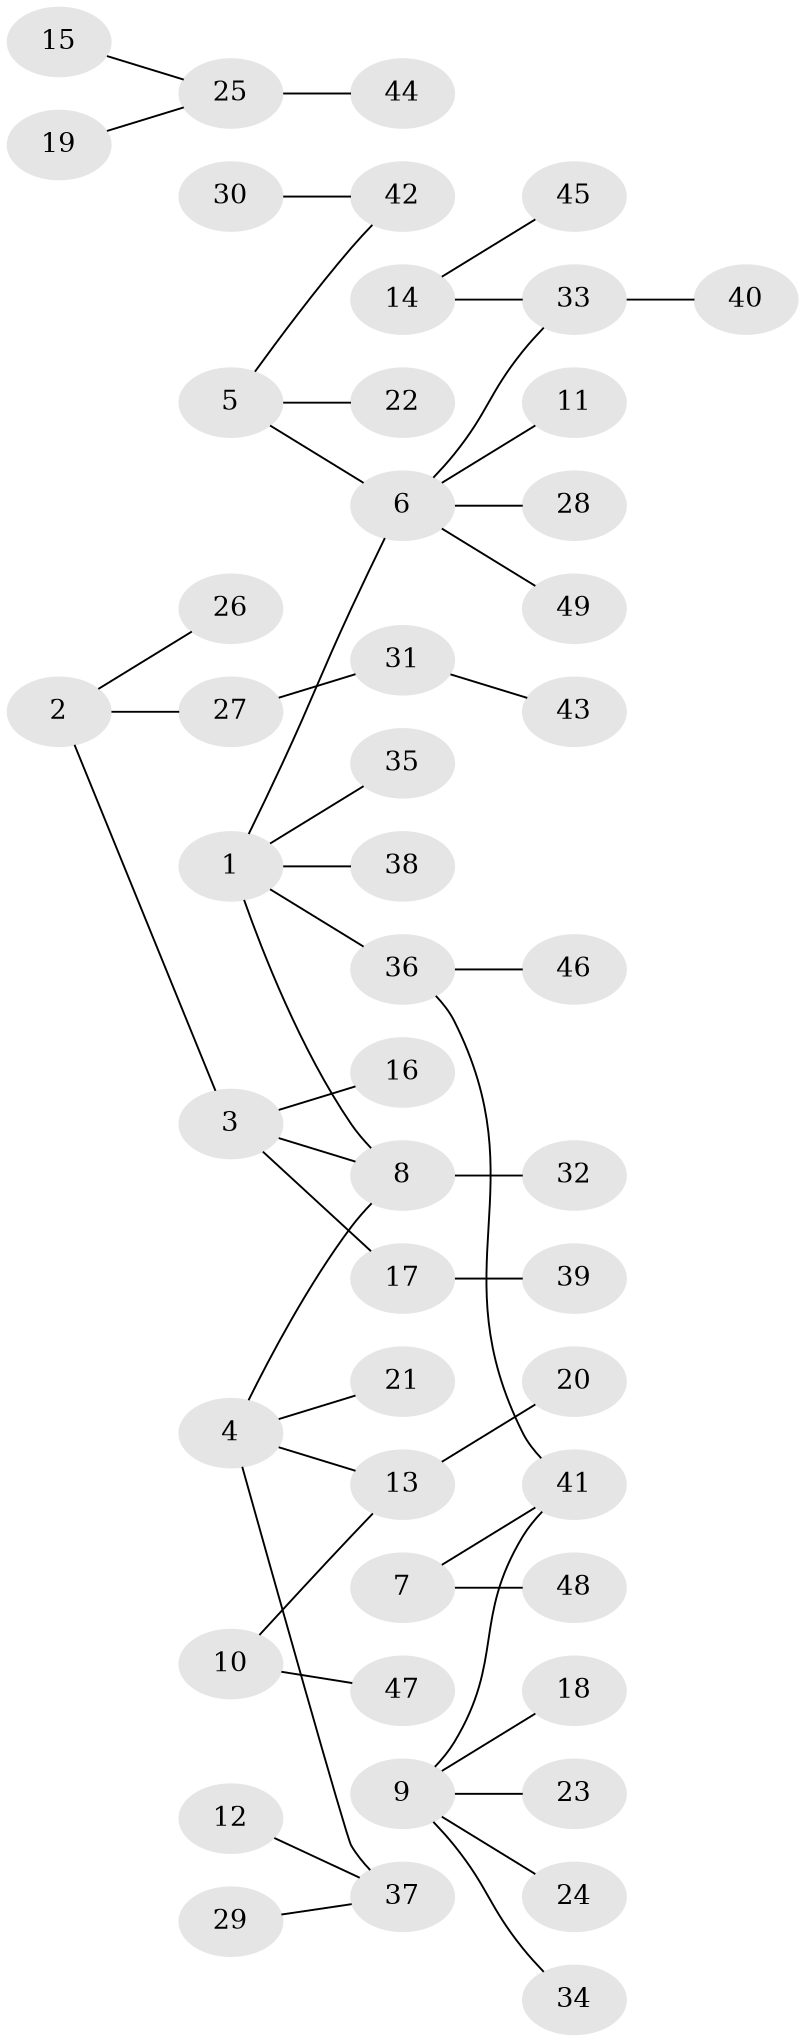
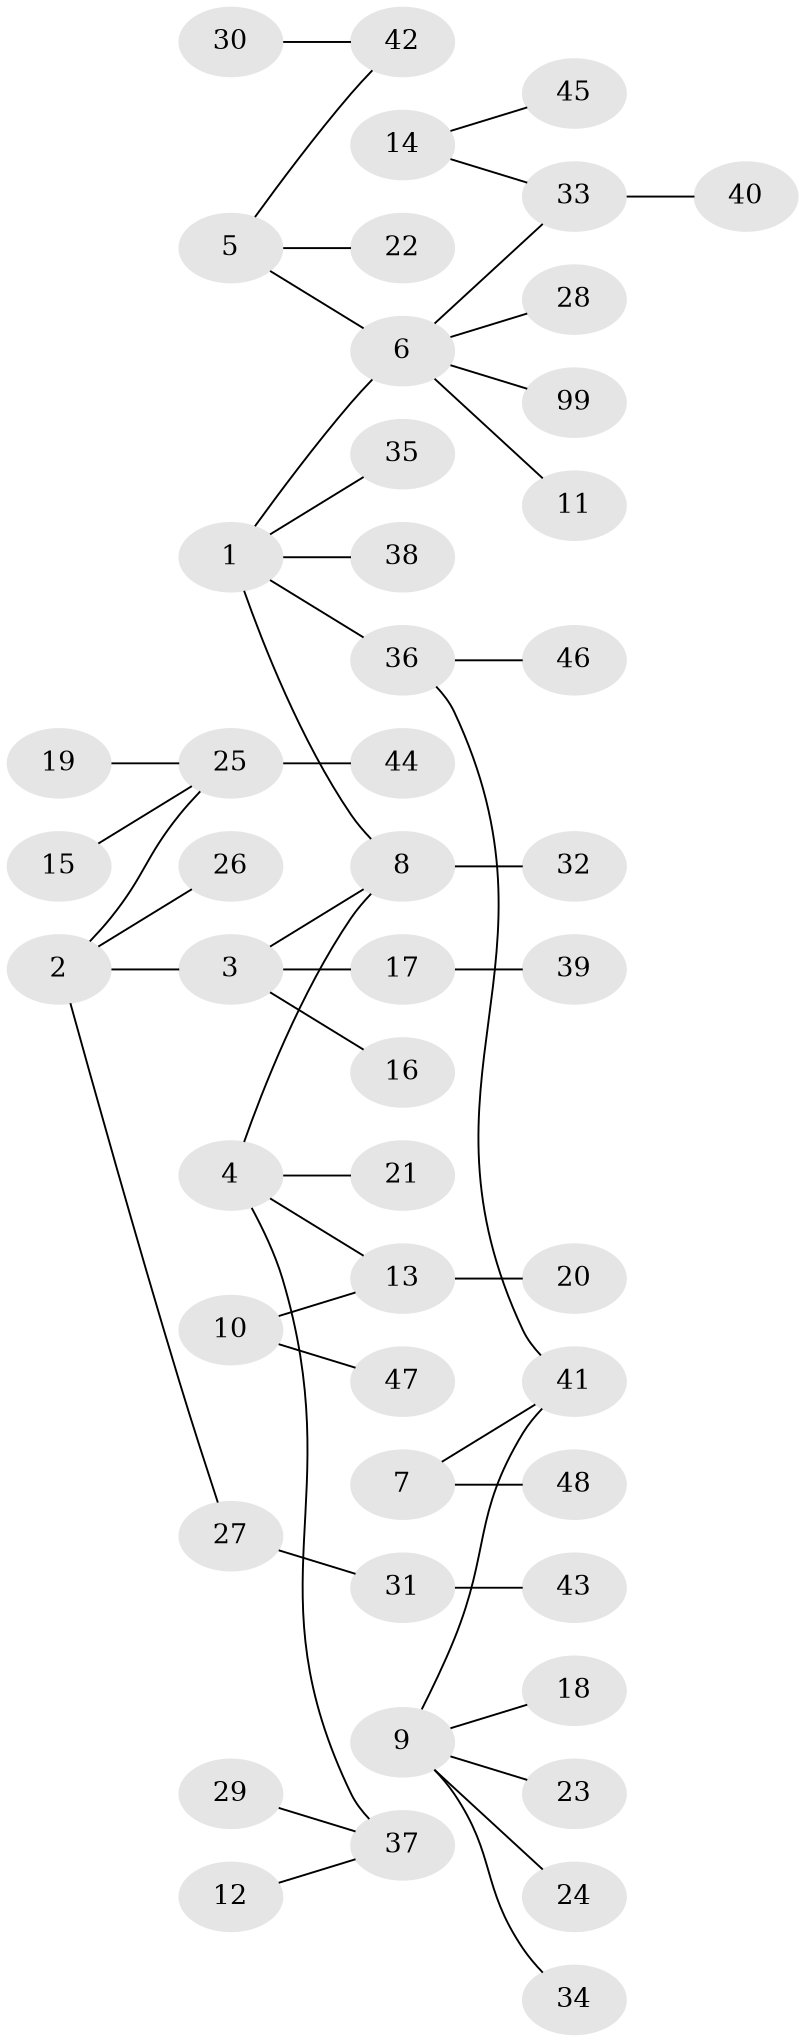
(574, 609) -> (574, 403)
none -> (145, 866)
